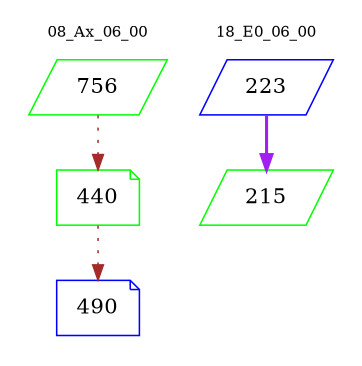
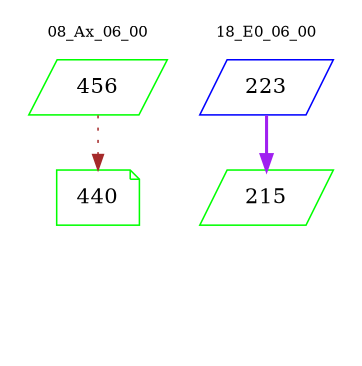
(98, 87) -> (98, 87)
(98, 308) -> none
